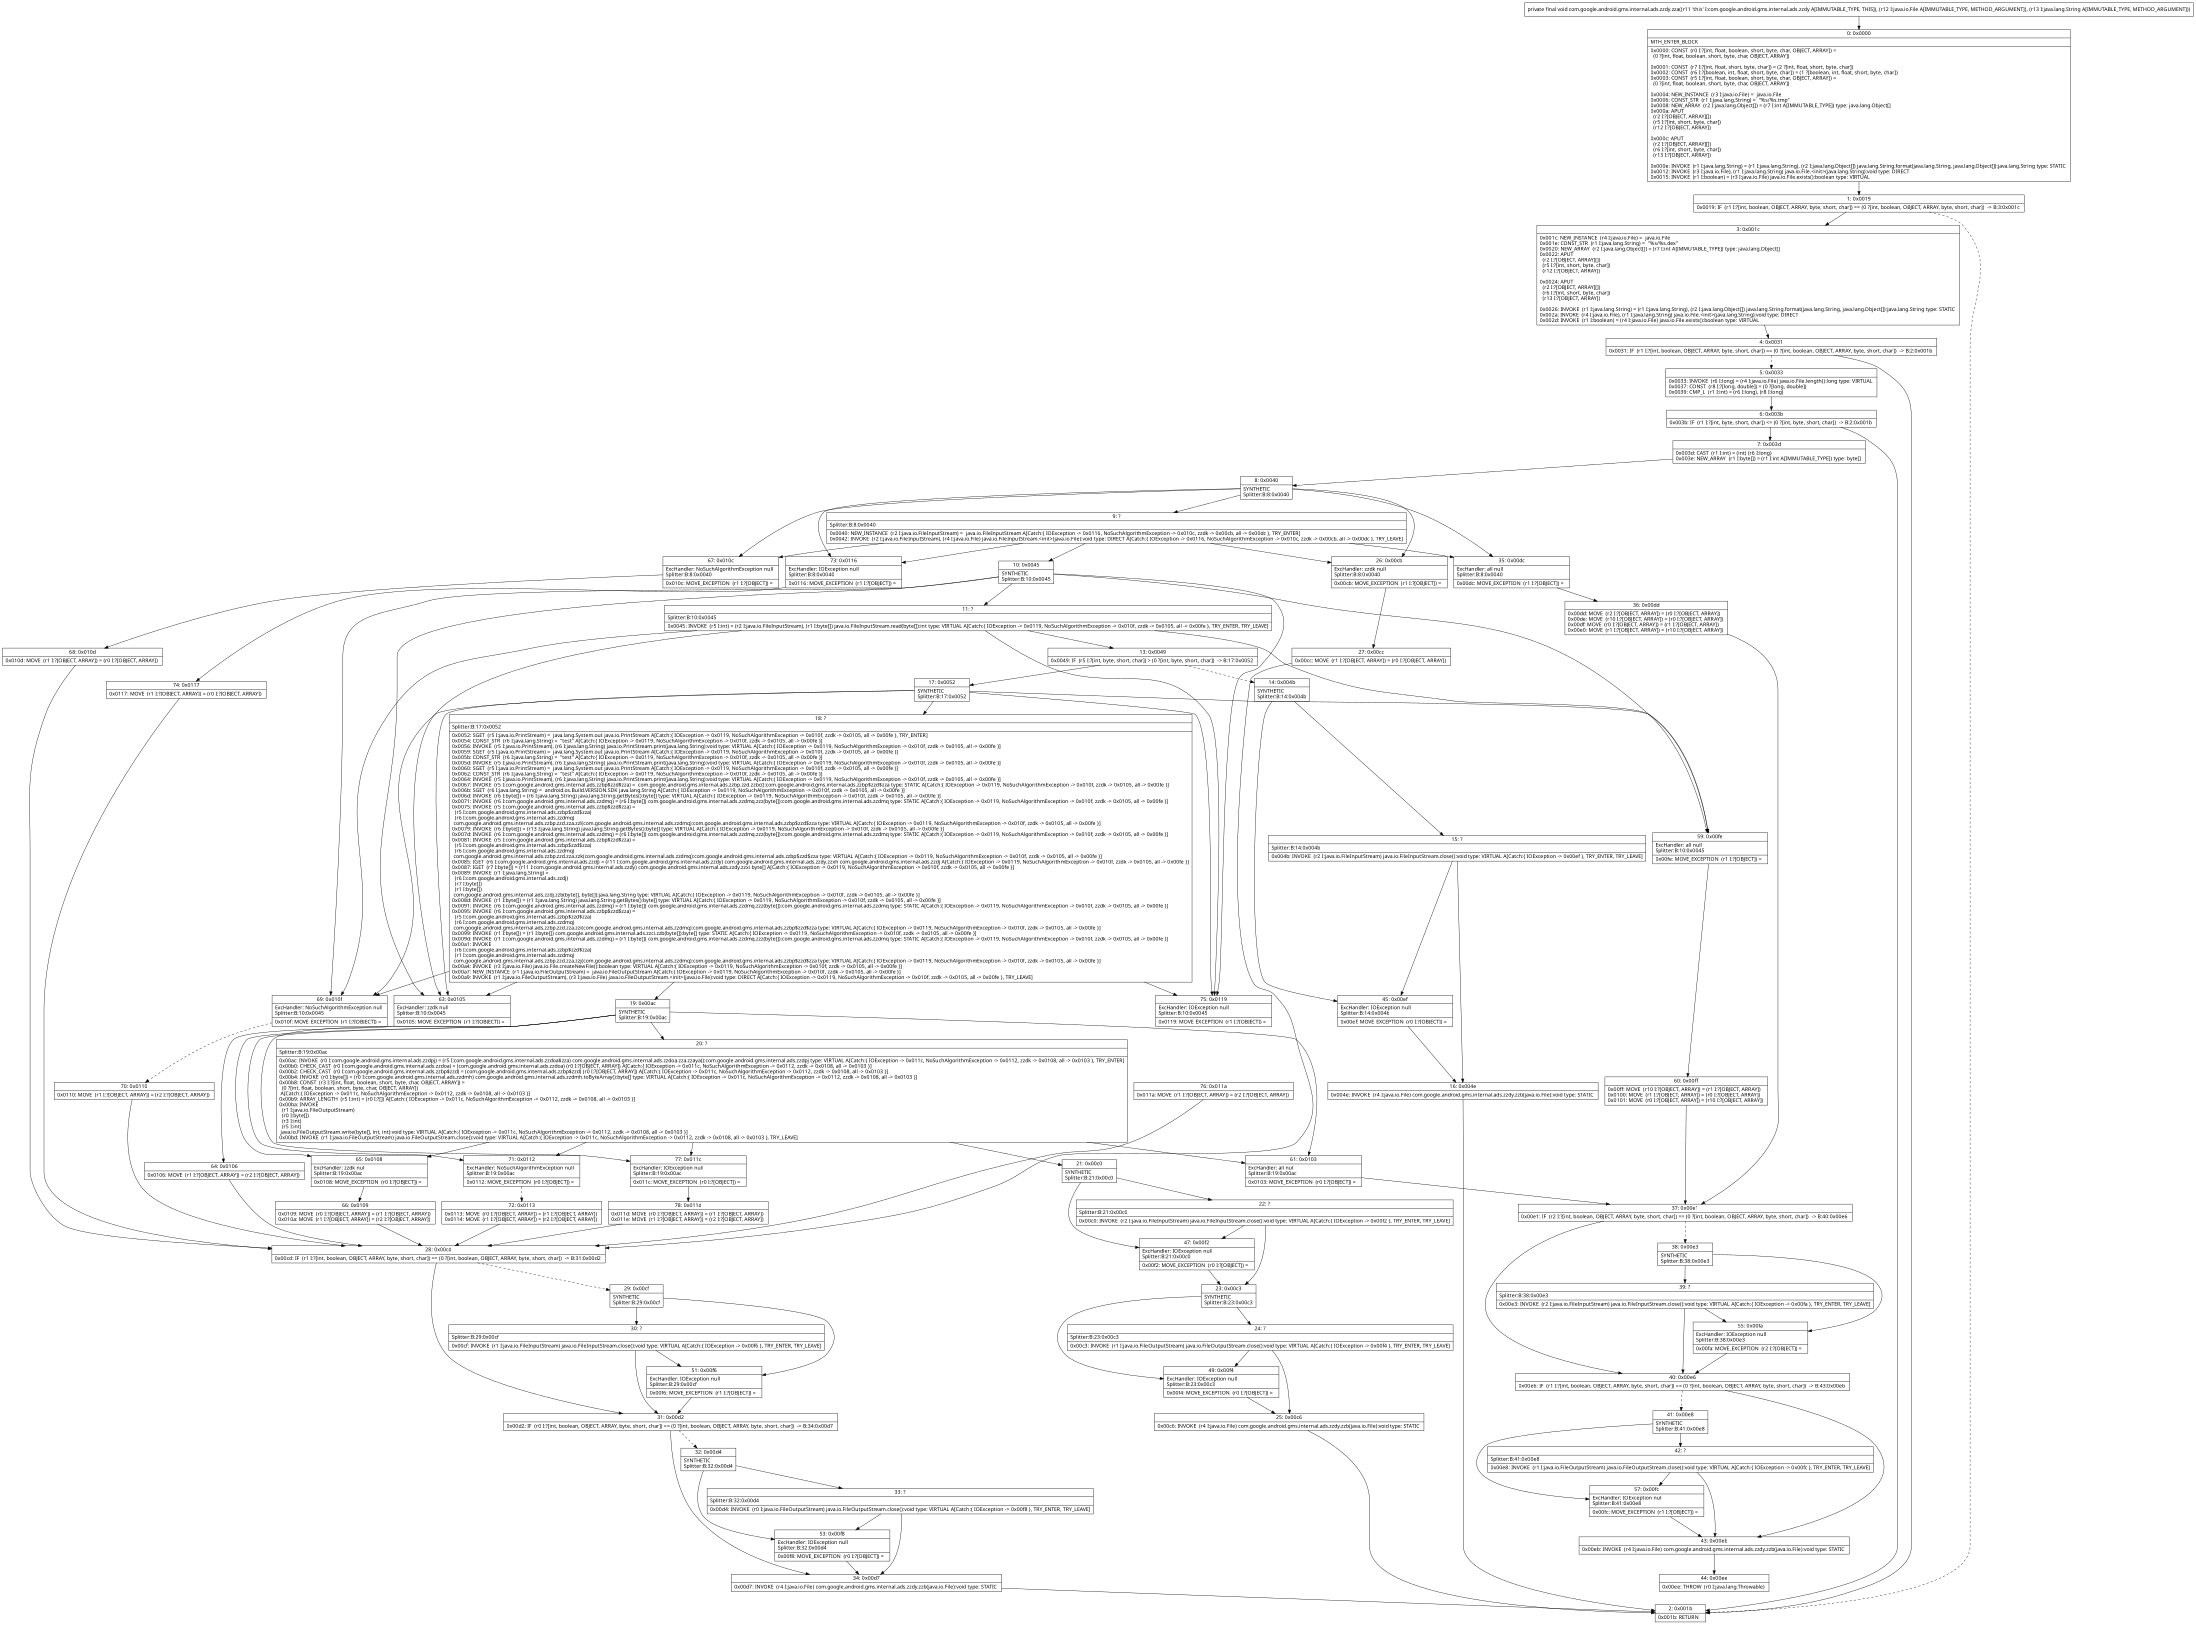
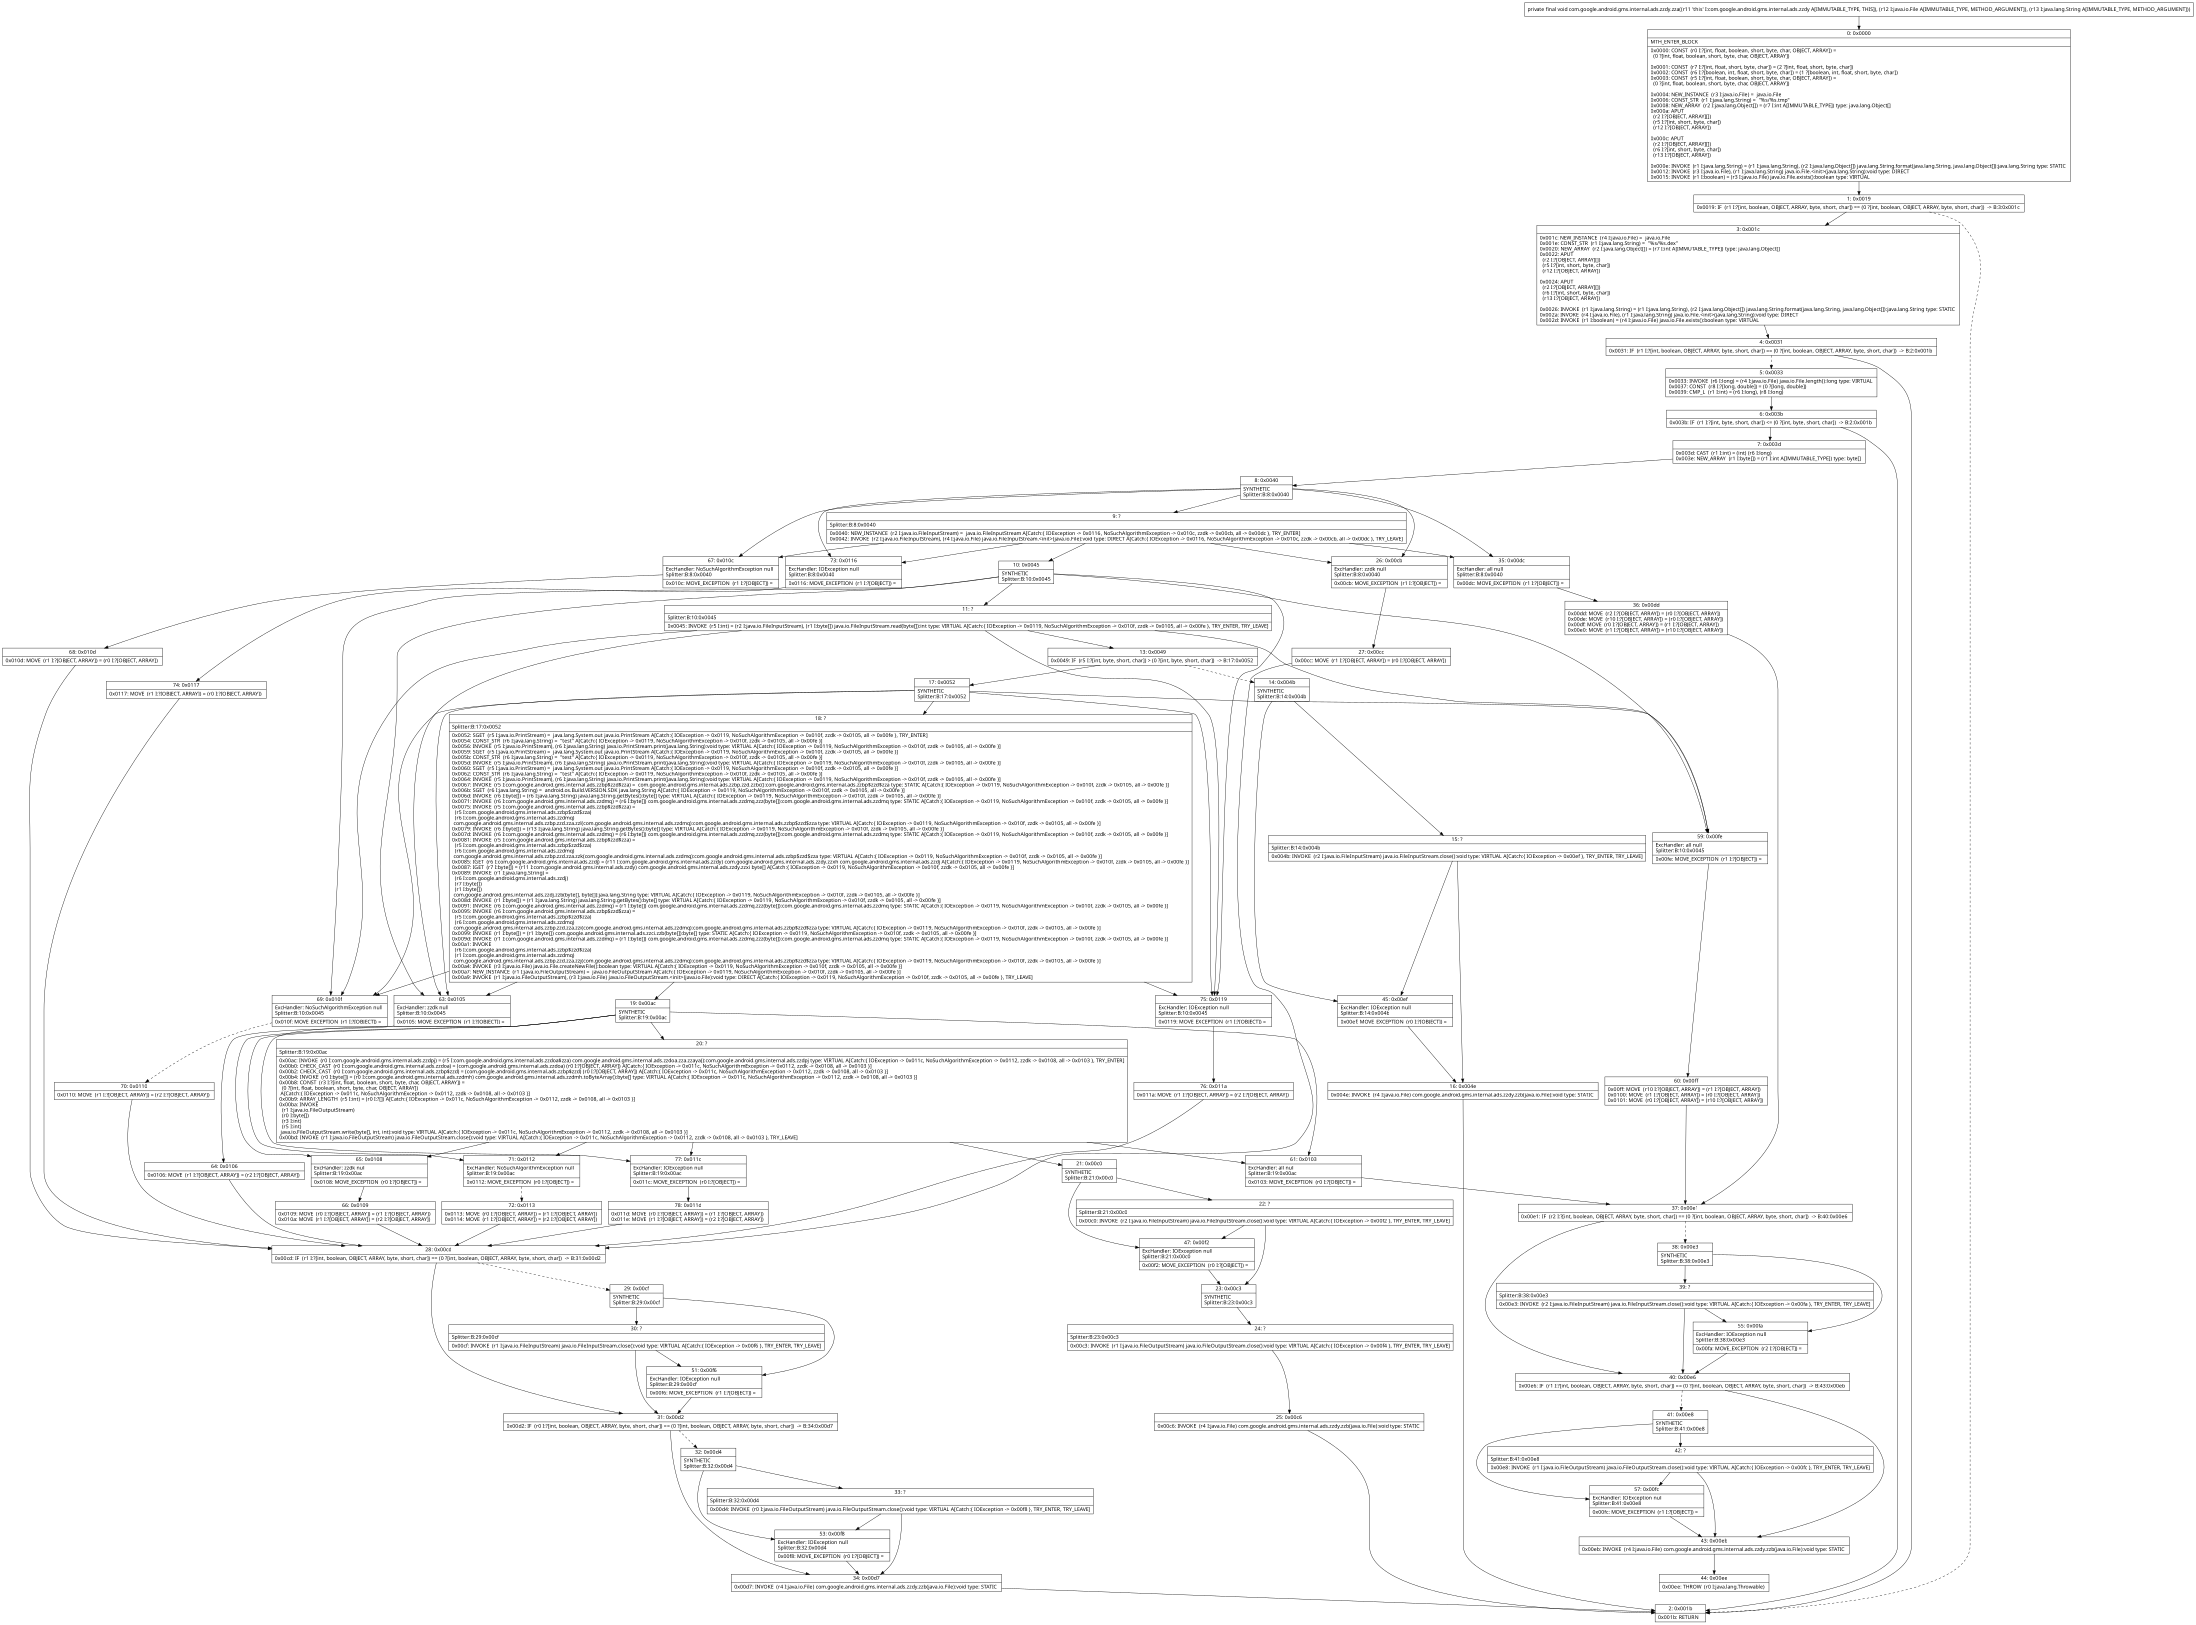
none -> (1214, 1053)
(1221, 1382) -> none
